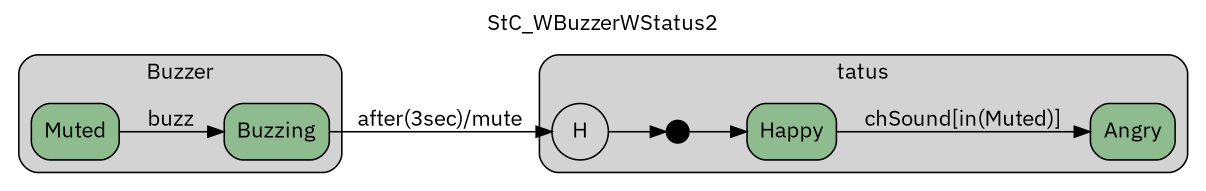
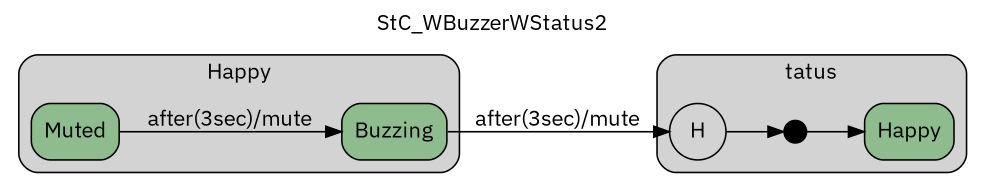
(180, 73) -> (239, 73)
(172, 120) -> (231, 120)
(1133, 132) -> none
